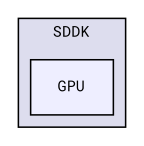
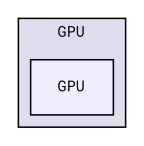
(72, 33) -> (72, 33)
